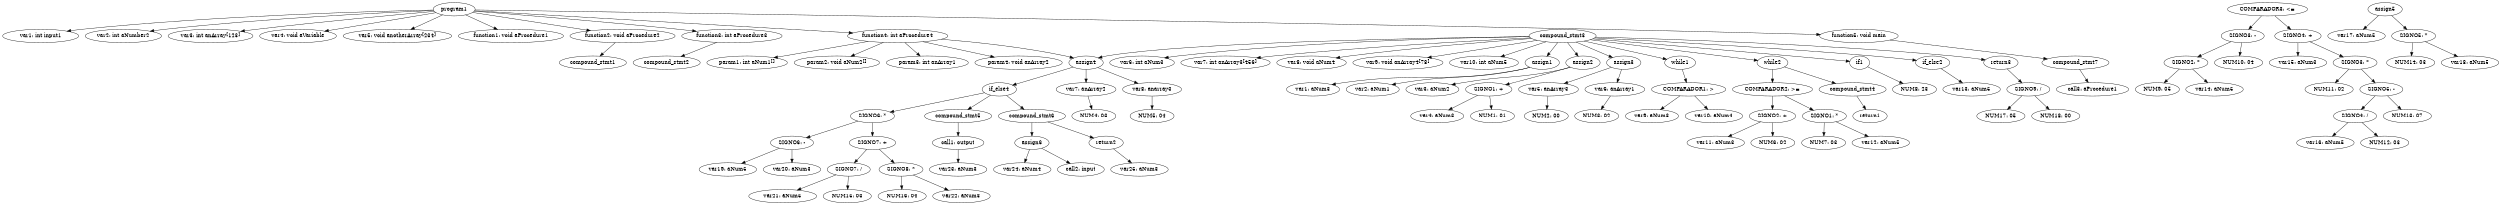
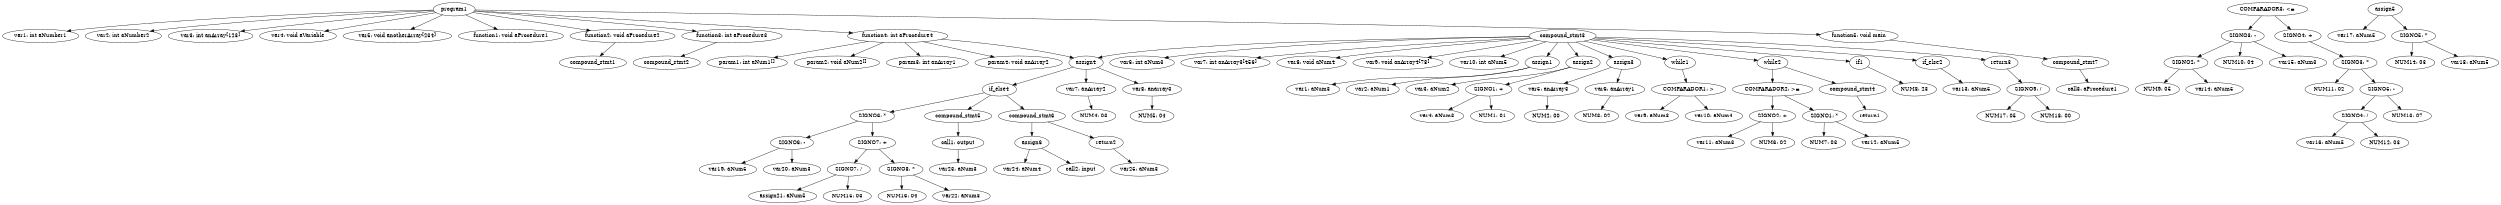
(41, 36) -> (41, 36)
(2298, 48) -> (2268, 48)
(783, 196) -> (783, 196)
